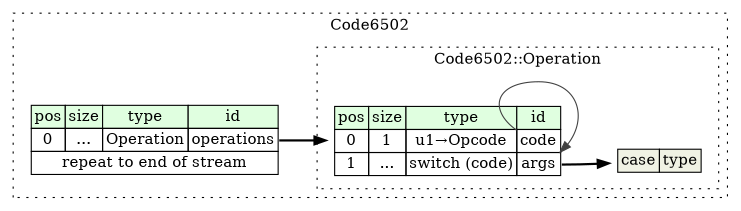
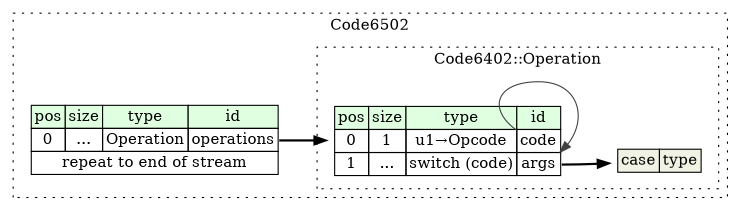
(518, 60) -> (518, 60)
